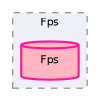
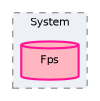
(50, 23) -> (50, 23)
